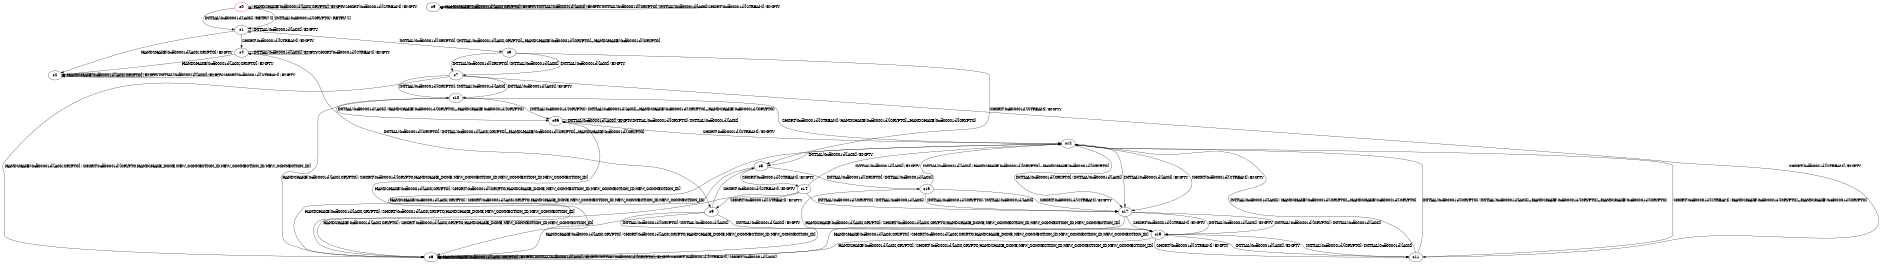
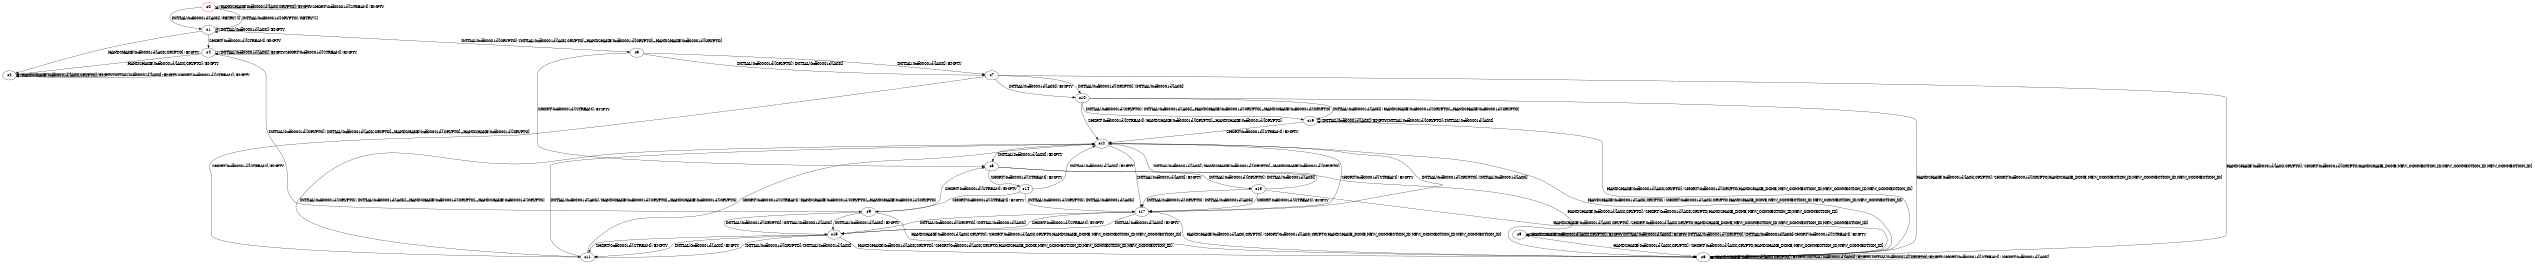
(556, 121) -> (1310, 121)
(500, 217) -> (1610, 248)
